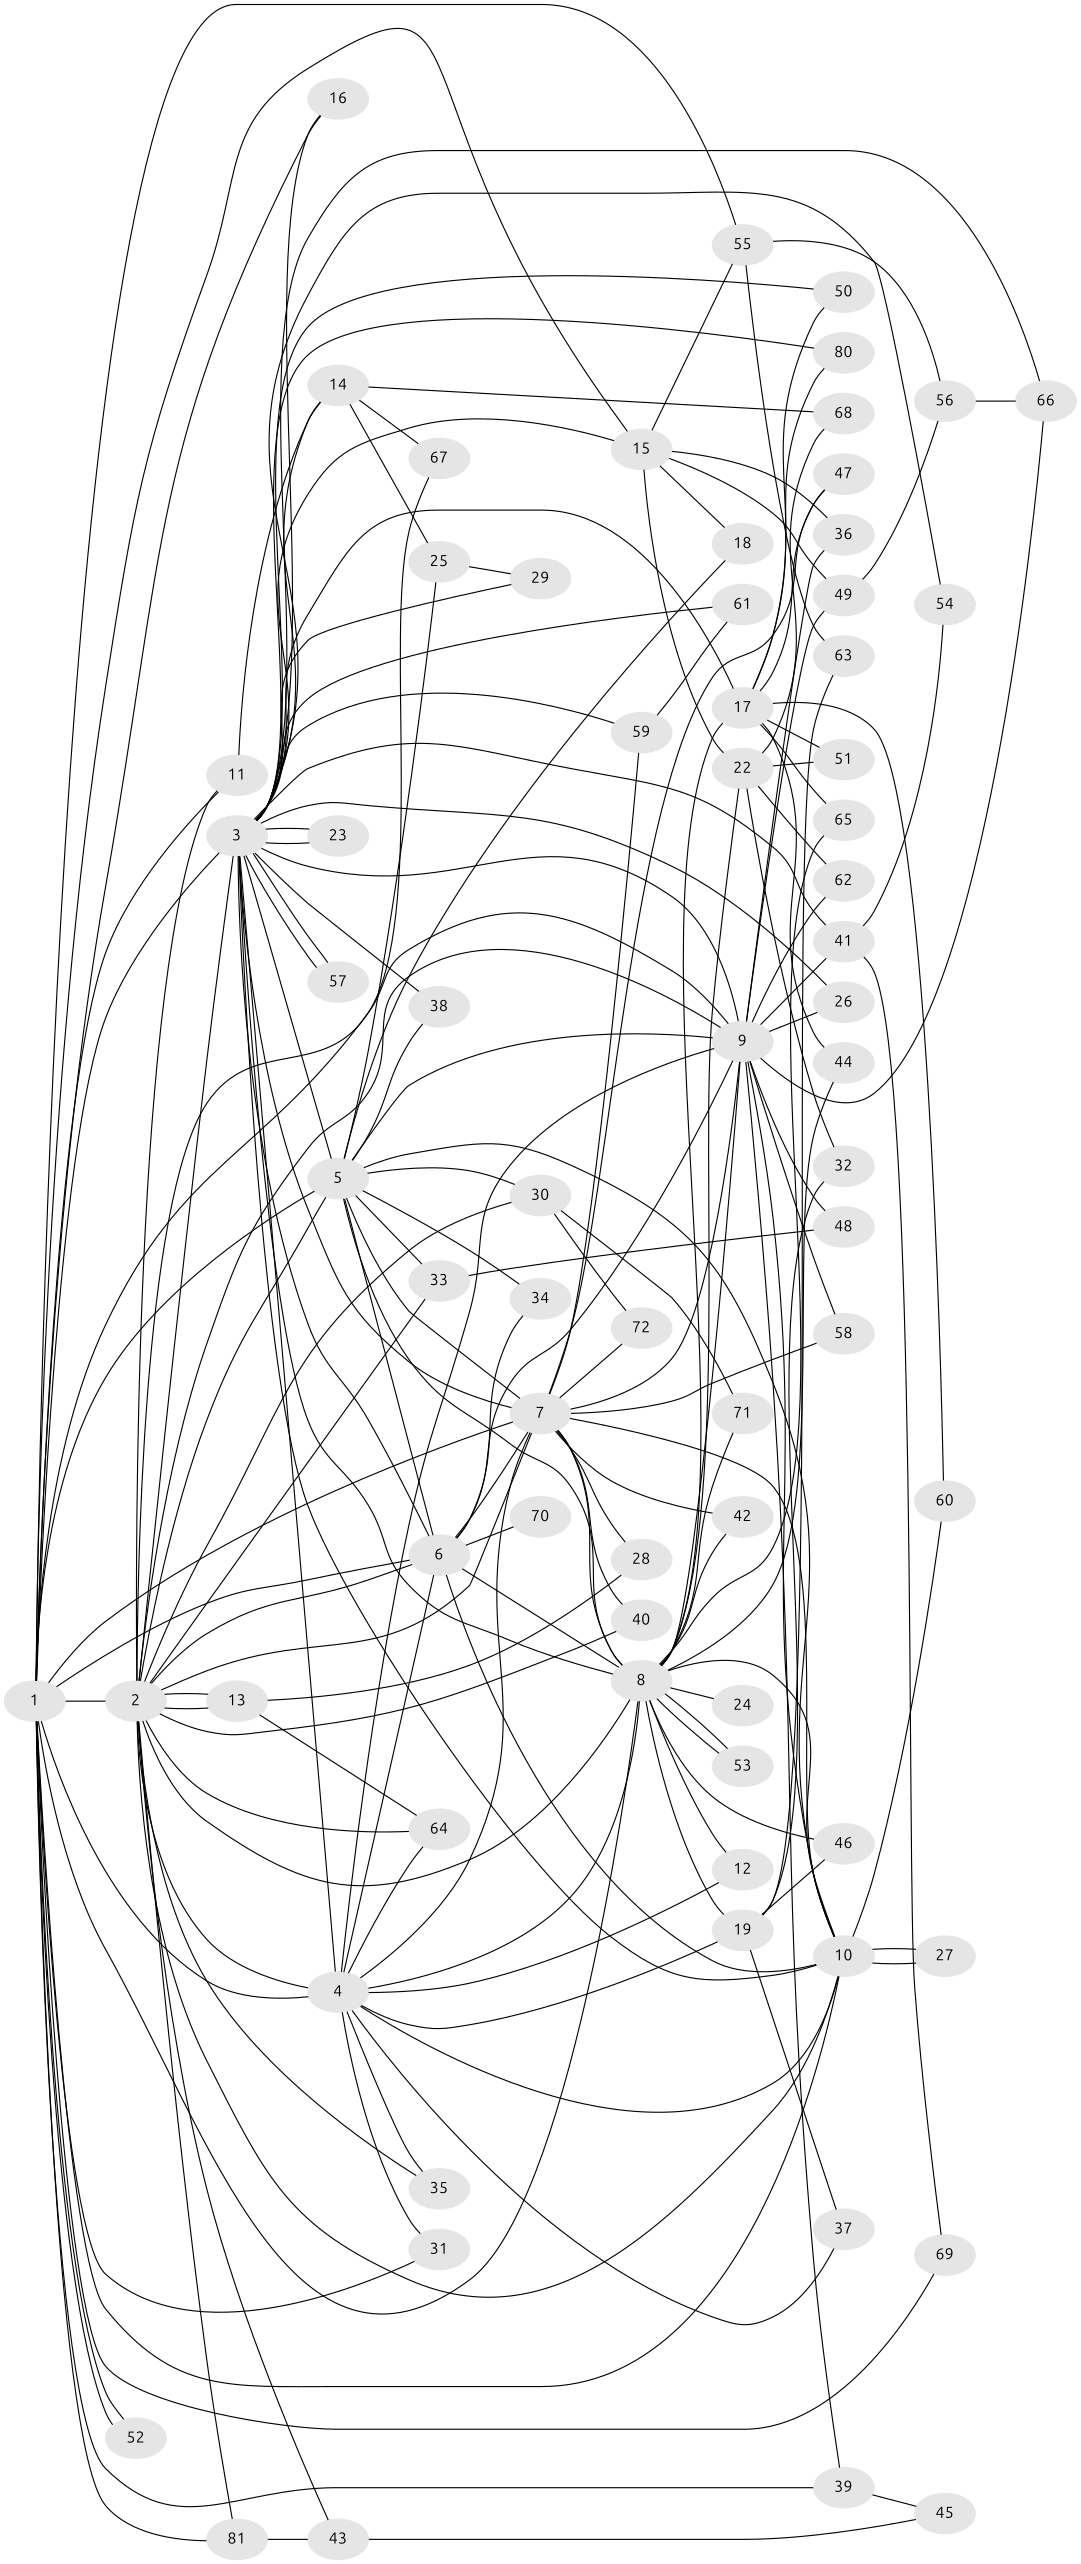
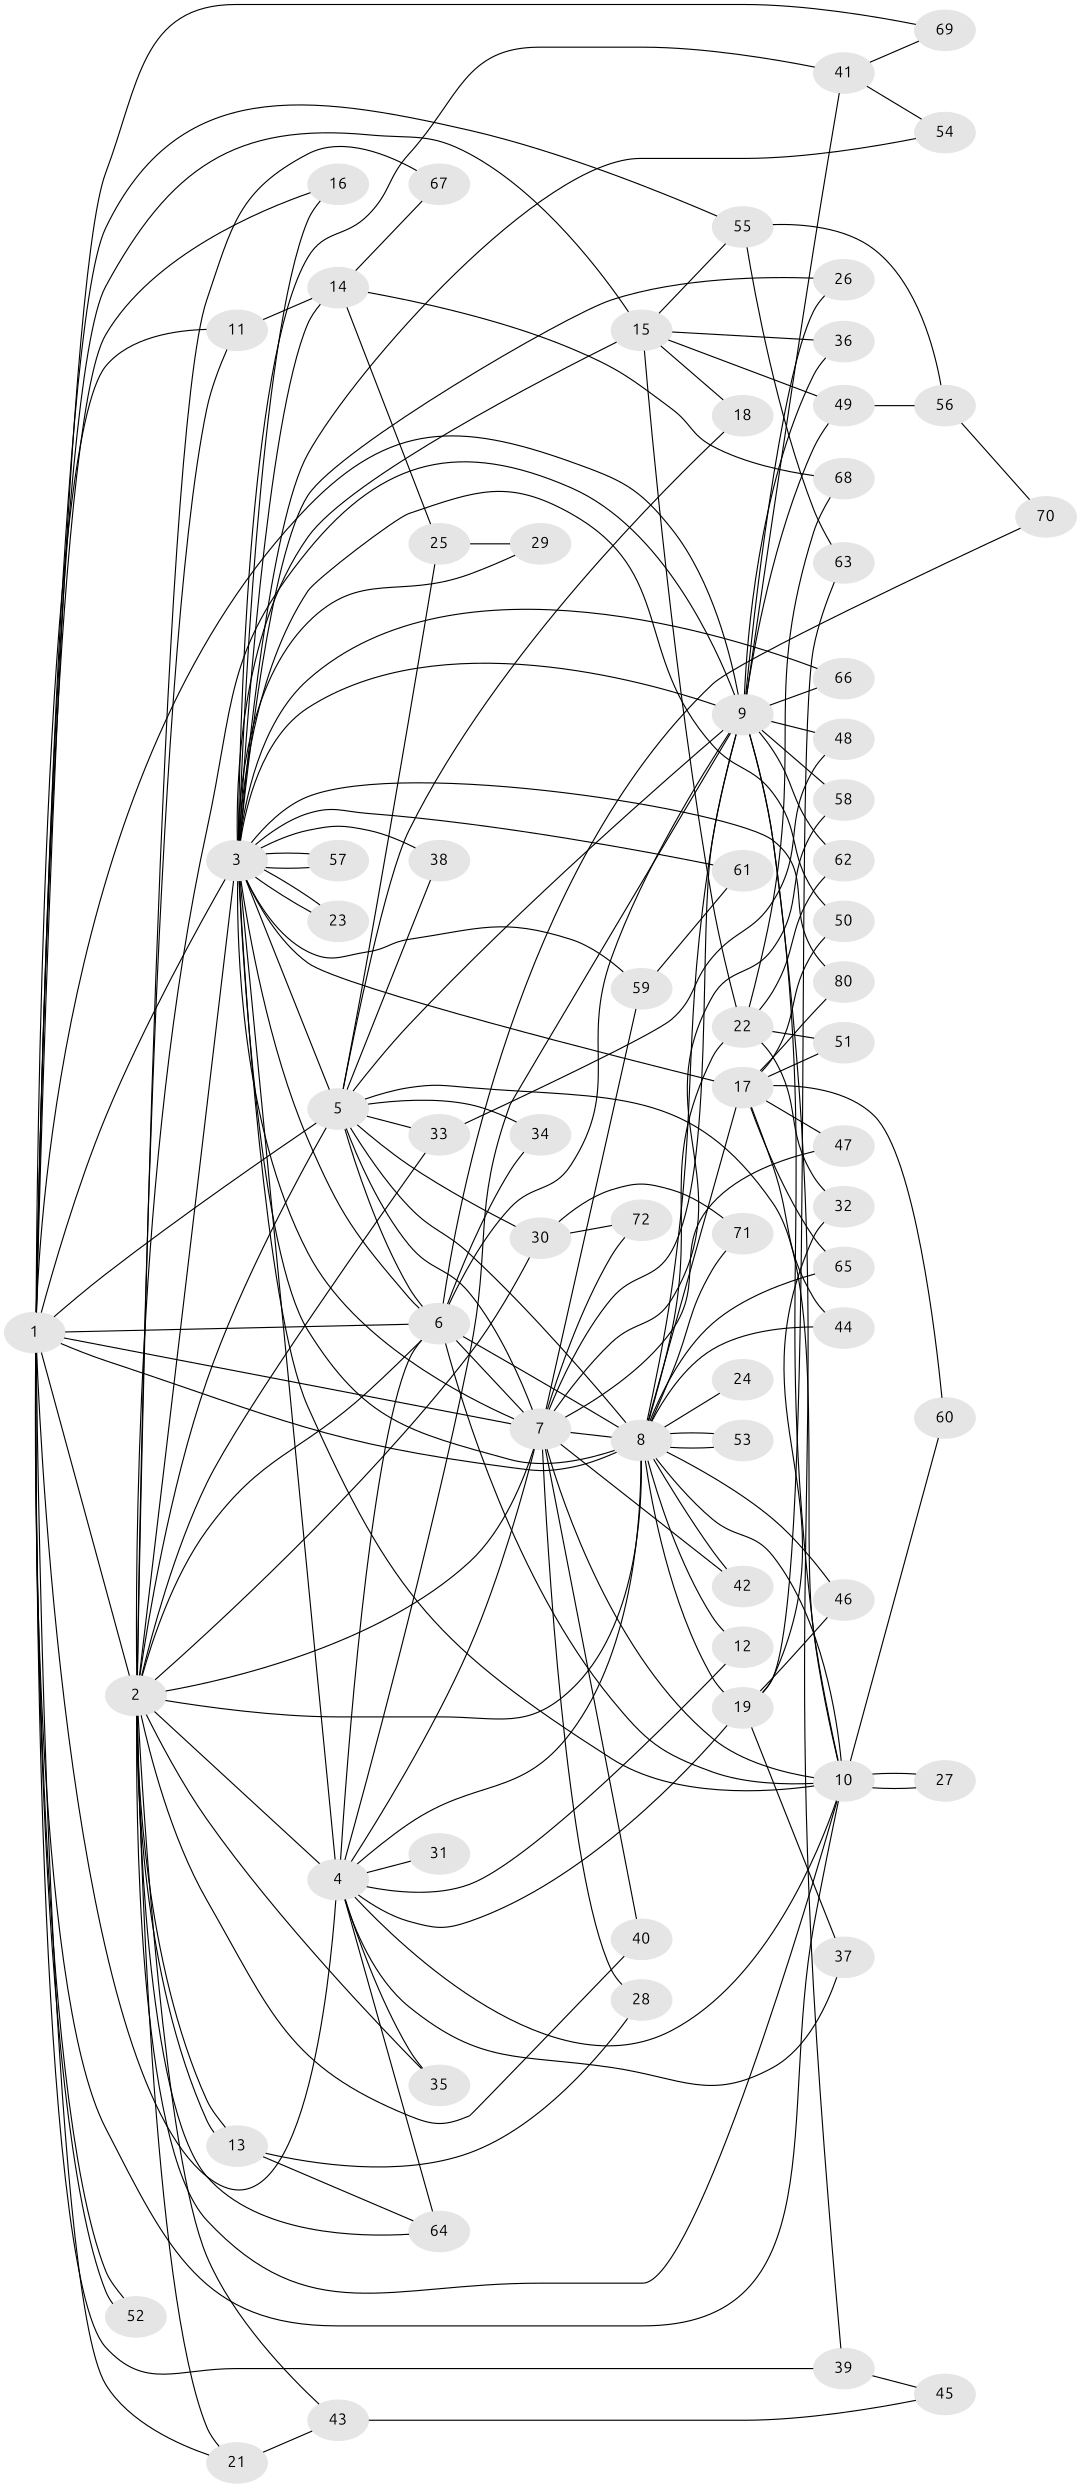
(996, 401) -> (996, 461)
(103, 2268) -> none
(237, 2539) -> (237, 2463)
